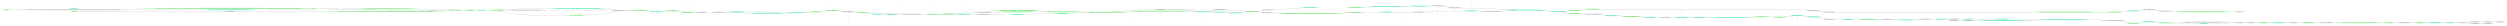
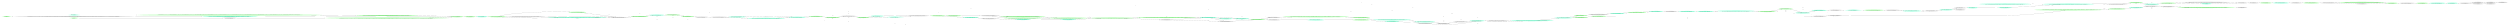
none -> (2362, 4)
(892, 15) -> (895, 17)
(1969, 21) -> none
